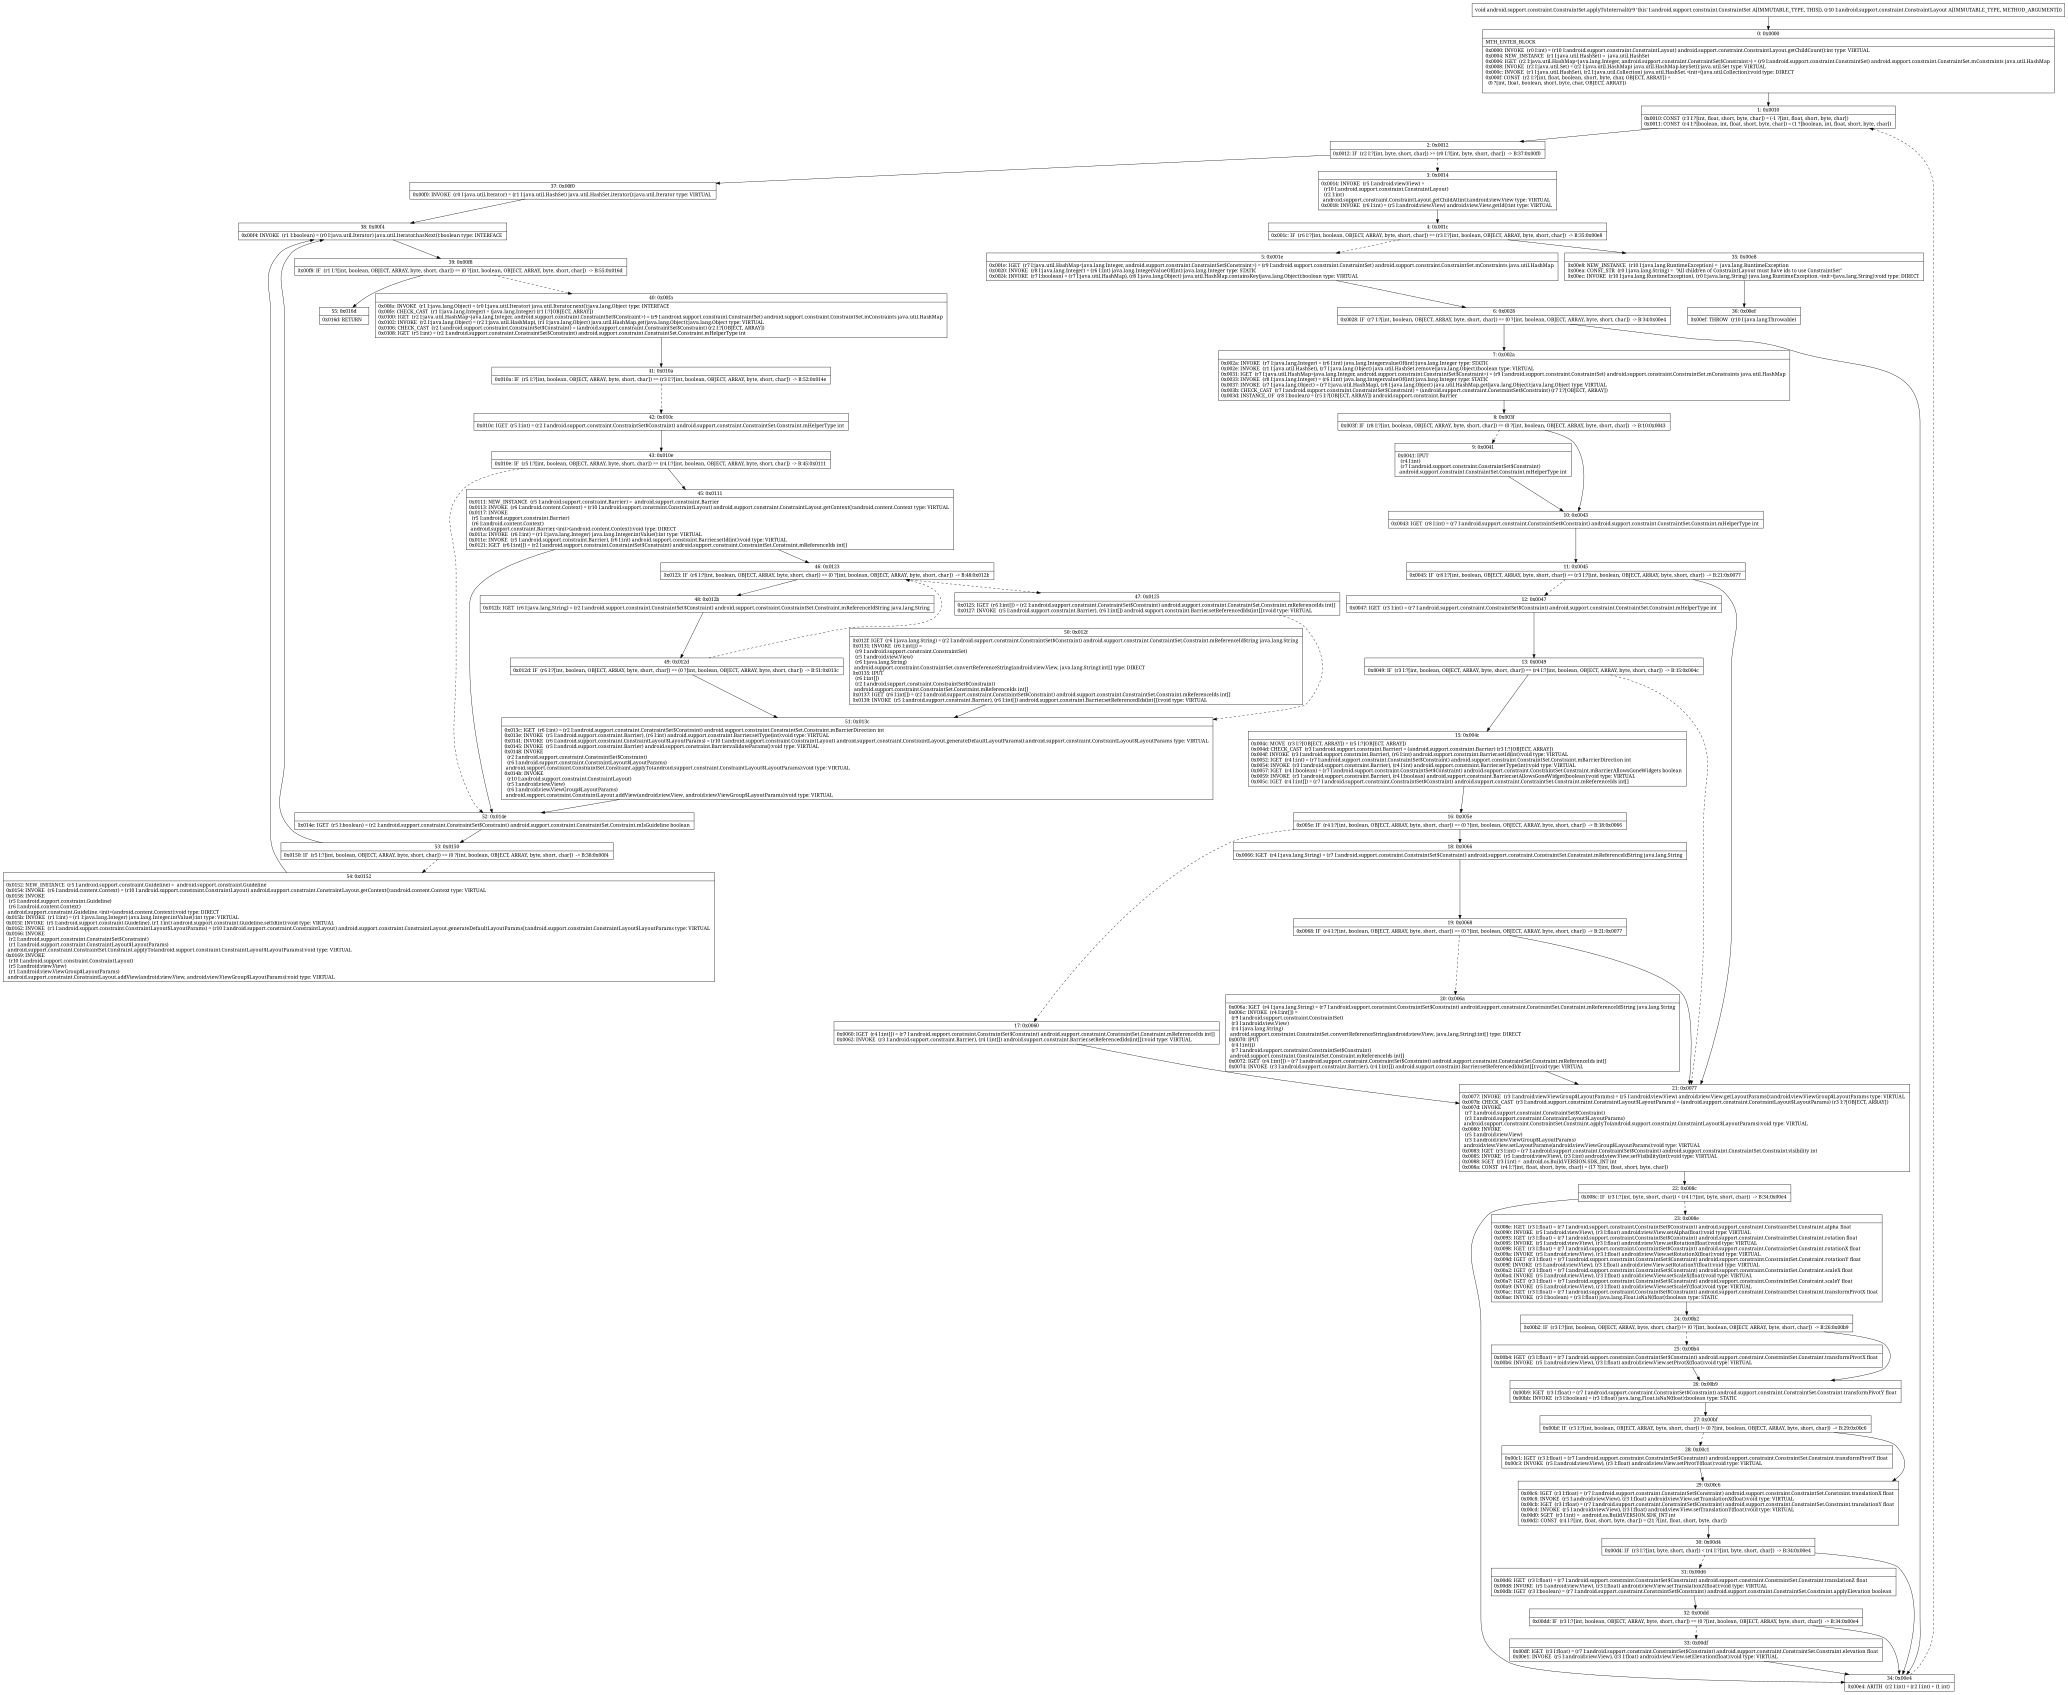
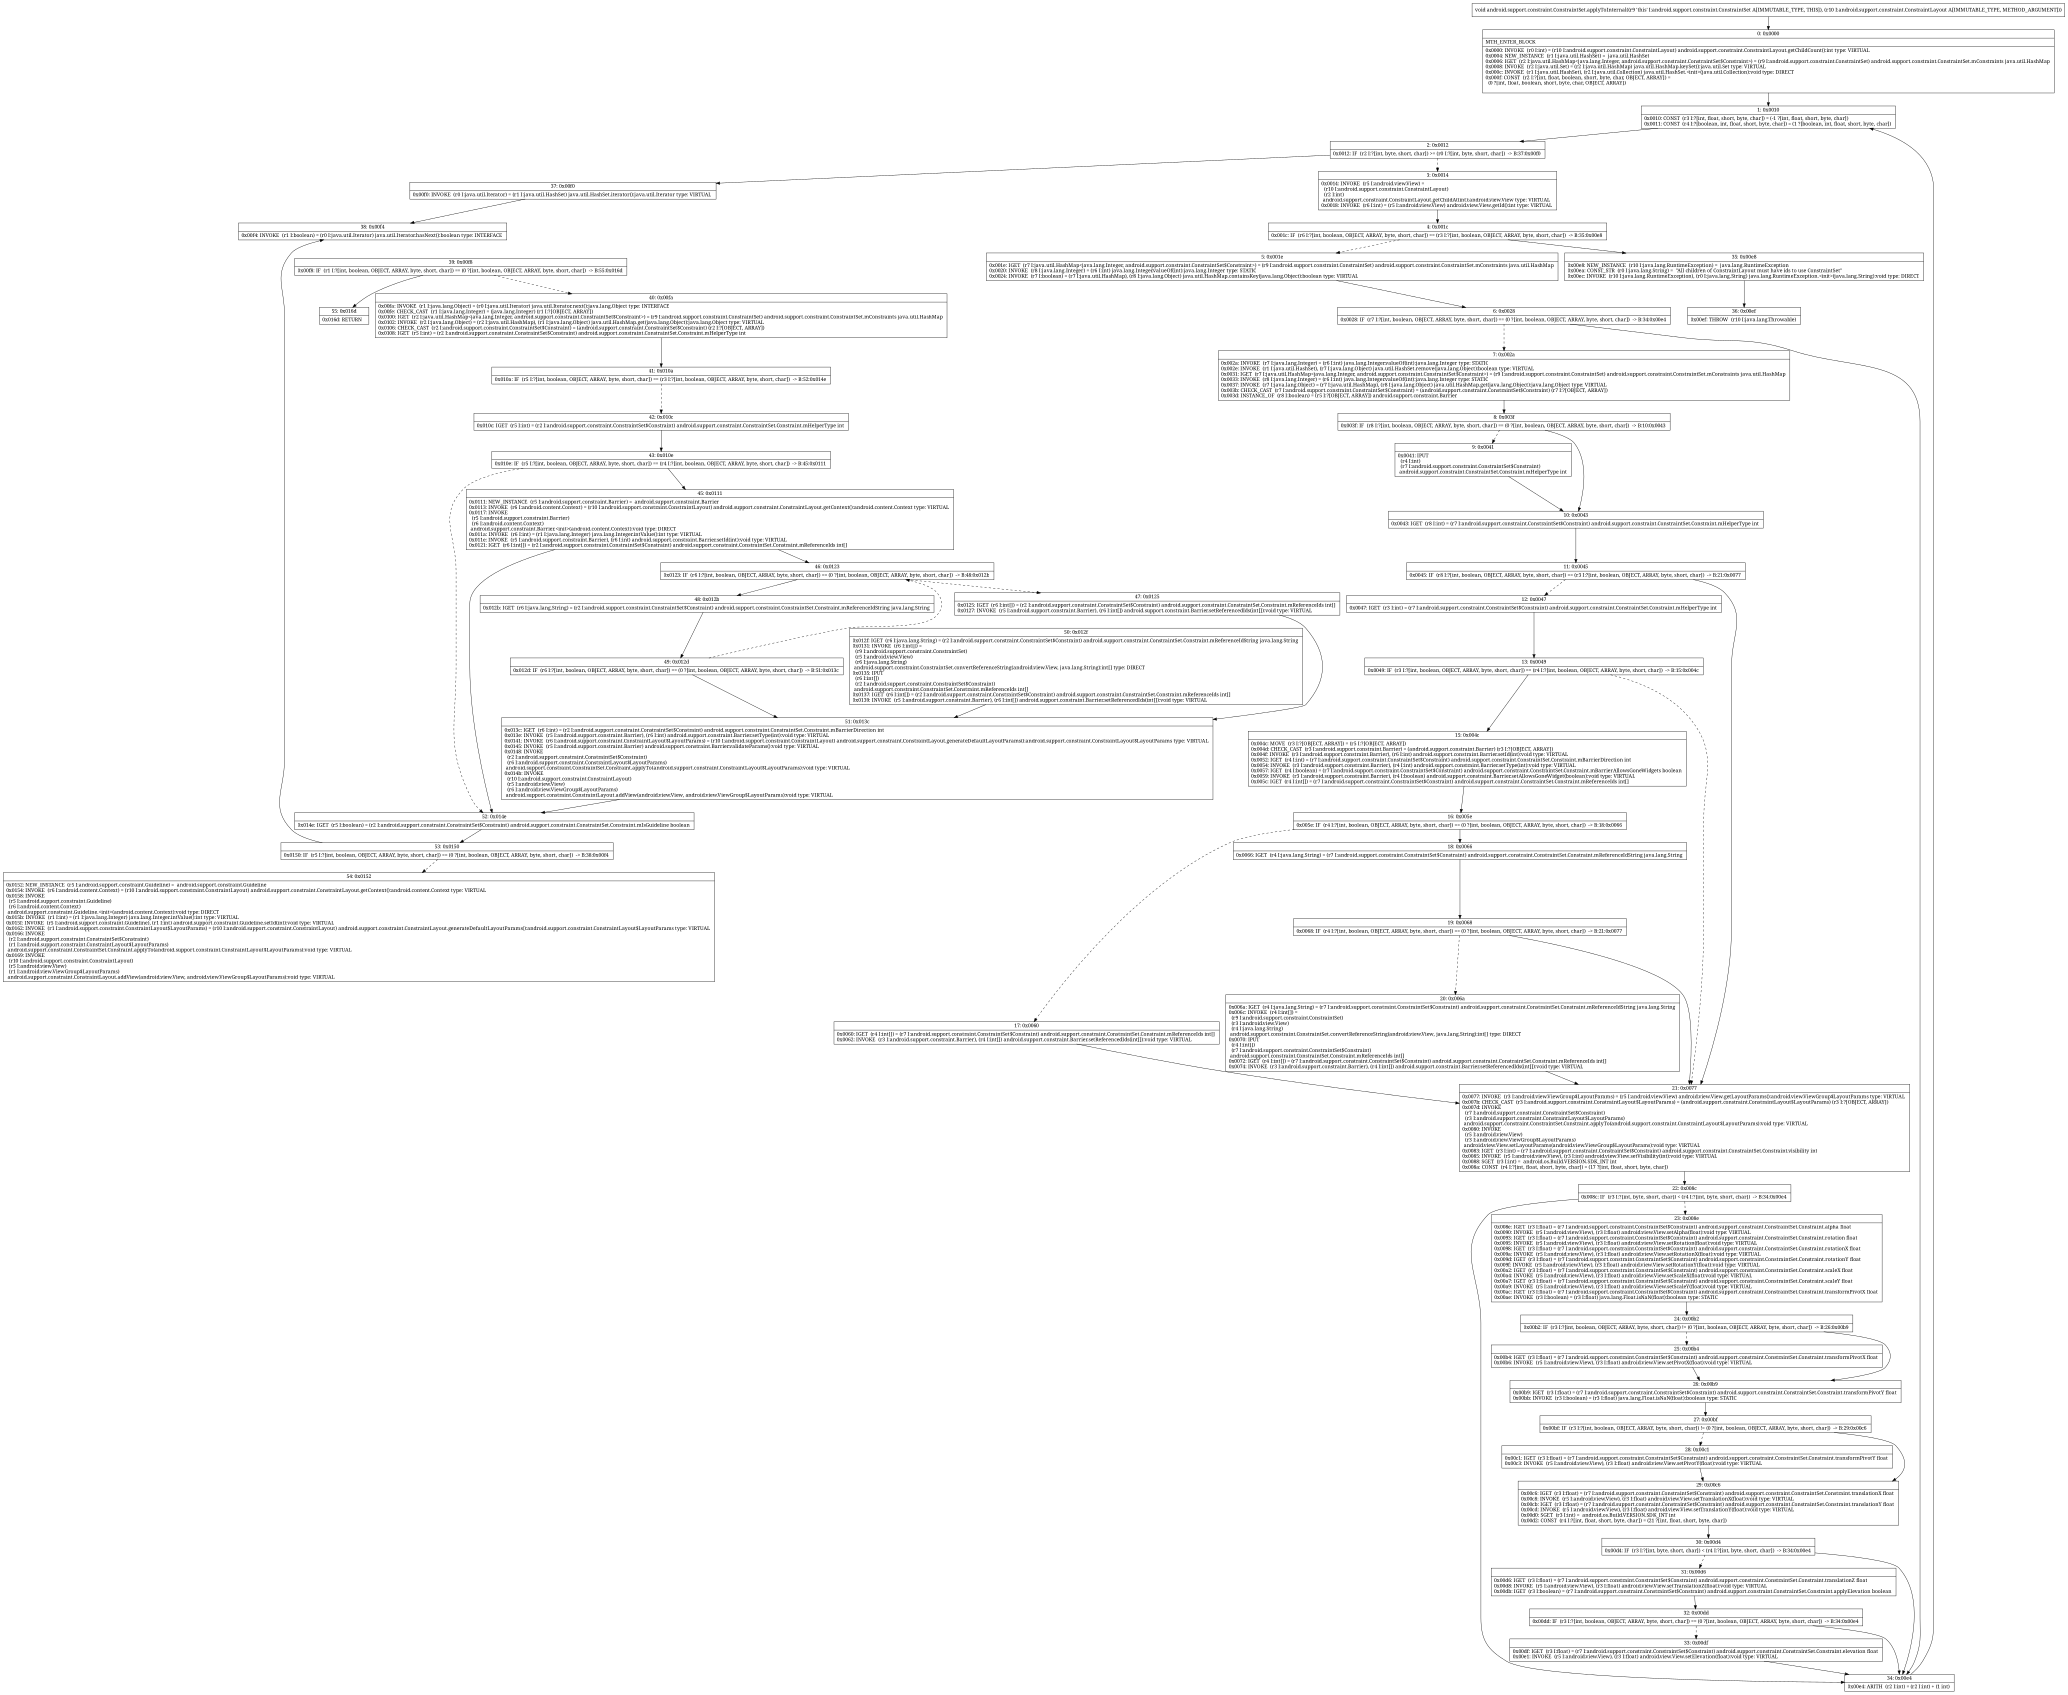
(415, 248) -> none
(1504, 336) -> (1504, 336)
(271, 547) -> none
(1313, 695) -> (1313, 695)
(1934, 889) -> (1934, 889)
